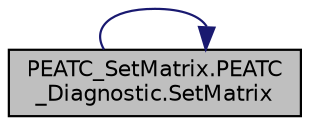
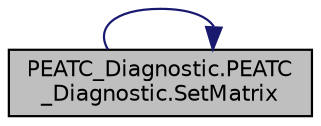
(155, 83) -> (160, 83)
